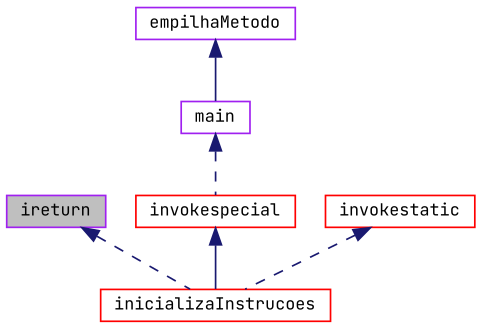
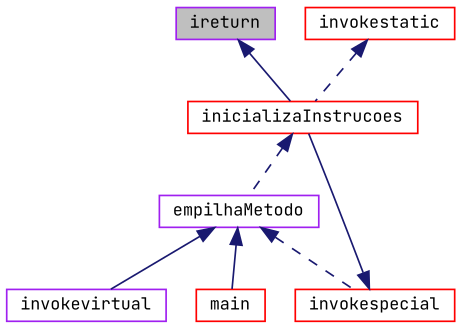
(216, 117) -> (231, 305)
none -> (266, 171)
(216, 173) -> (314, 263)
(144, 263) -> (270, 77)
none -> (86, 305)
